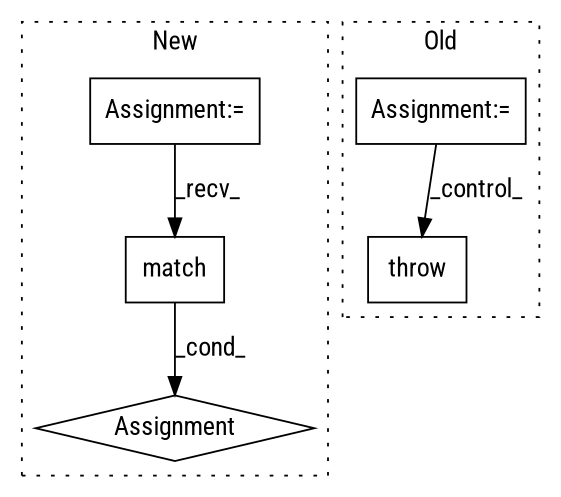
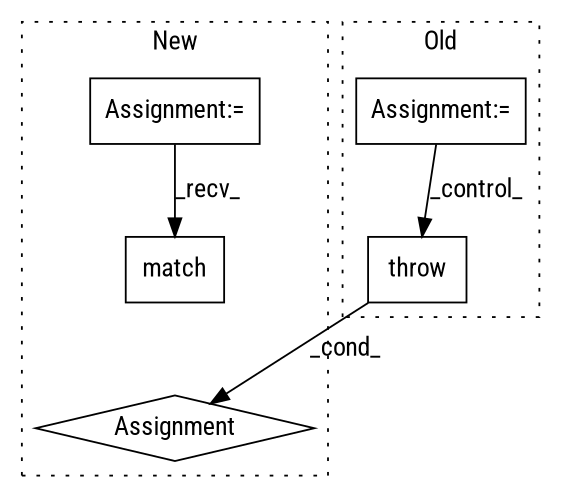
(175, 340) -> (297, 348)
